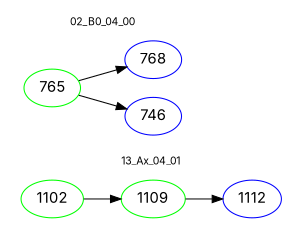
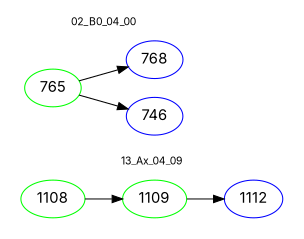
(151, 162) -> (152, 162)
(52, 199) -> (53, 199)
